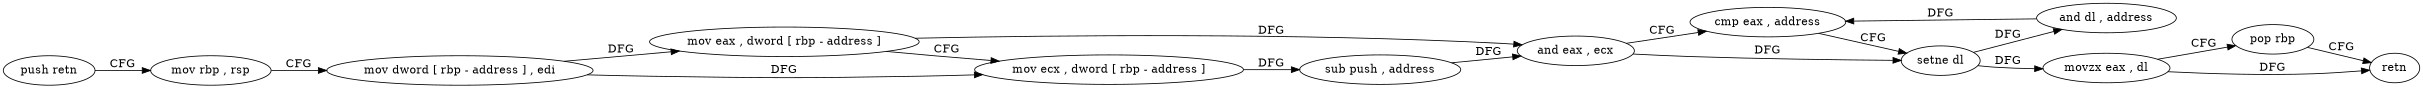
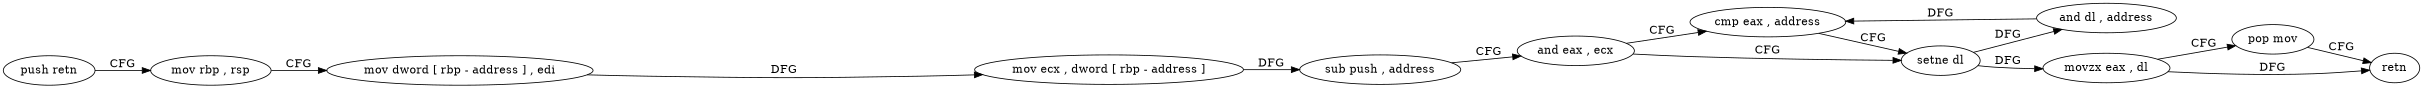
(2273, 39) -> (2273, 39)
(784, 42) -> none
(1768, 50) -> (1768, 50)
(1489, 52) -> (1489, 52)
